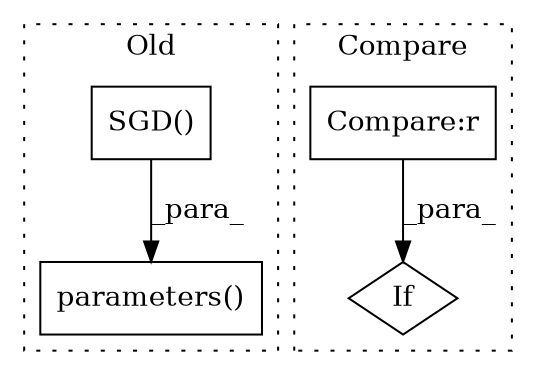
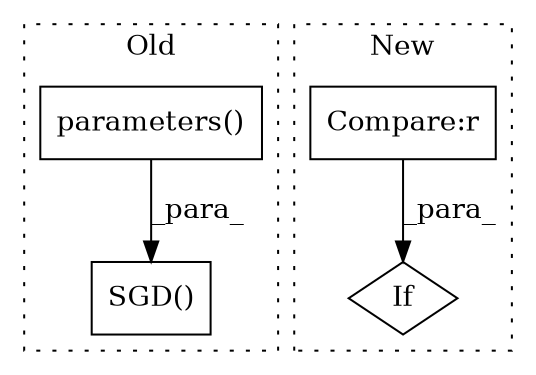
(403, 47) -> (403, 47)
(151, 200) -> (151, 200)
